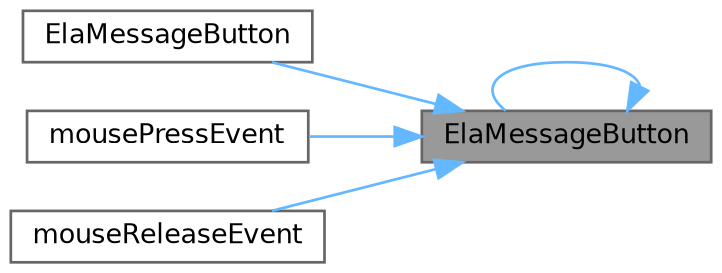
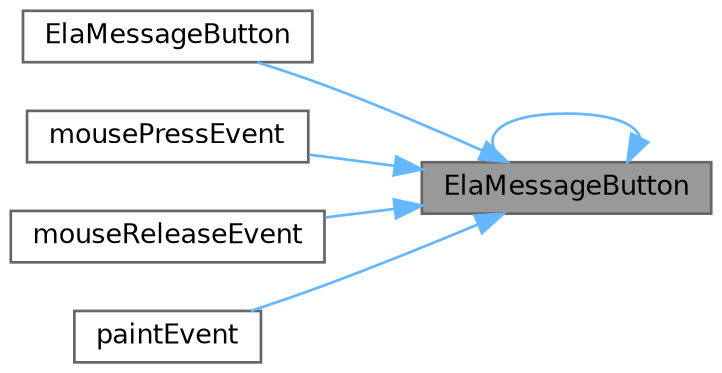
none -> (168, 337)
